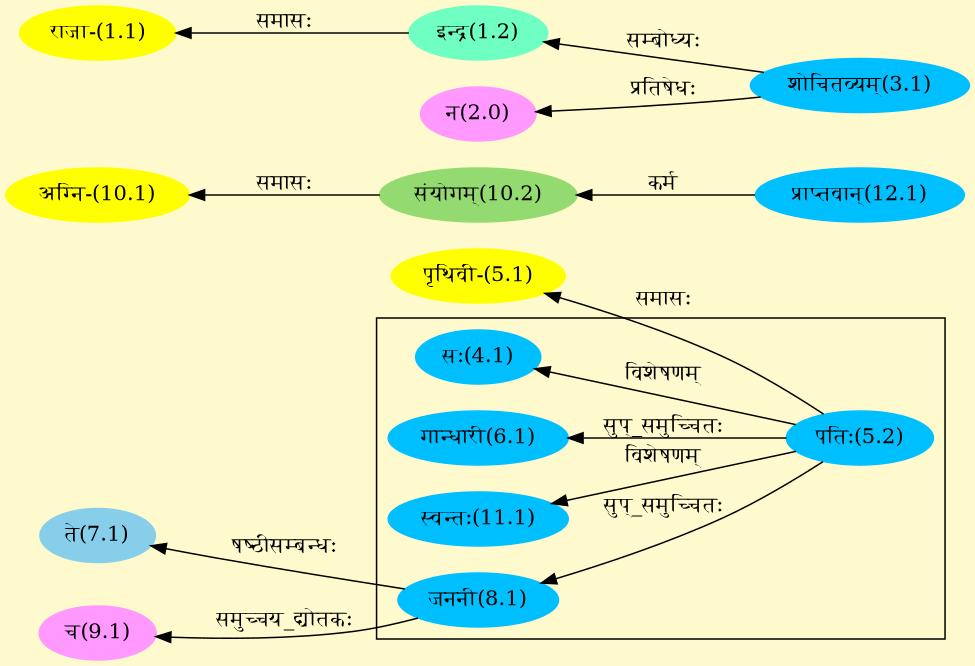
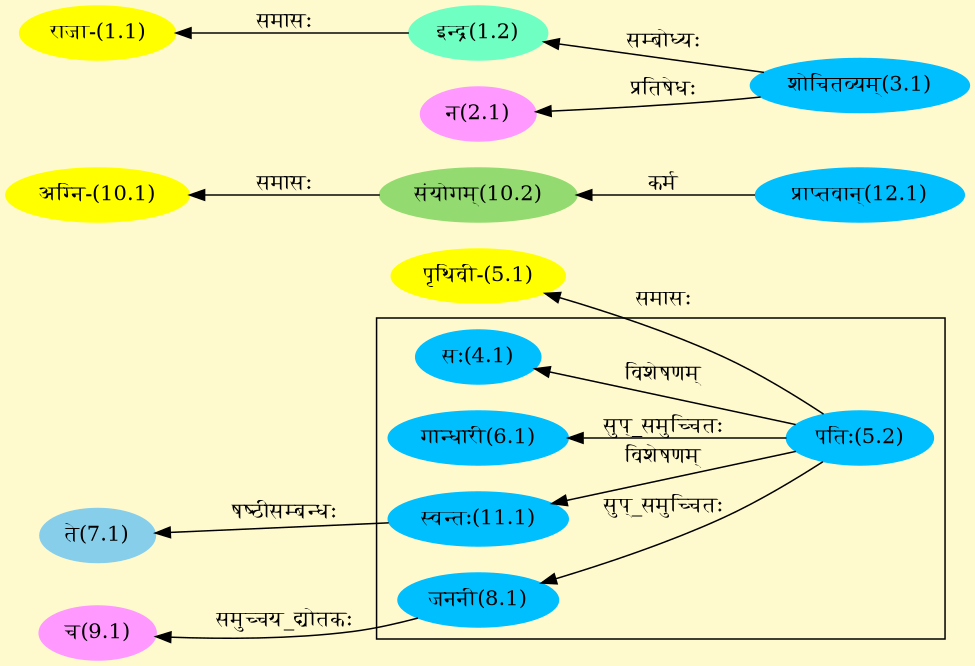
(478, 114) -> (478, 114)
(285, 570) -> (280, 528)
